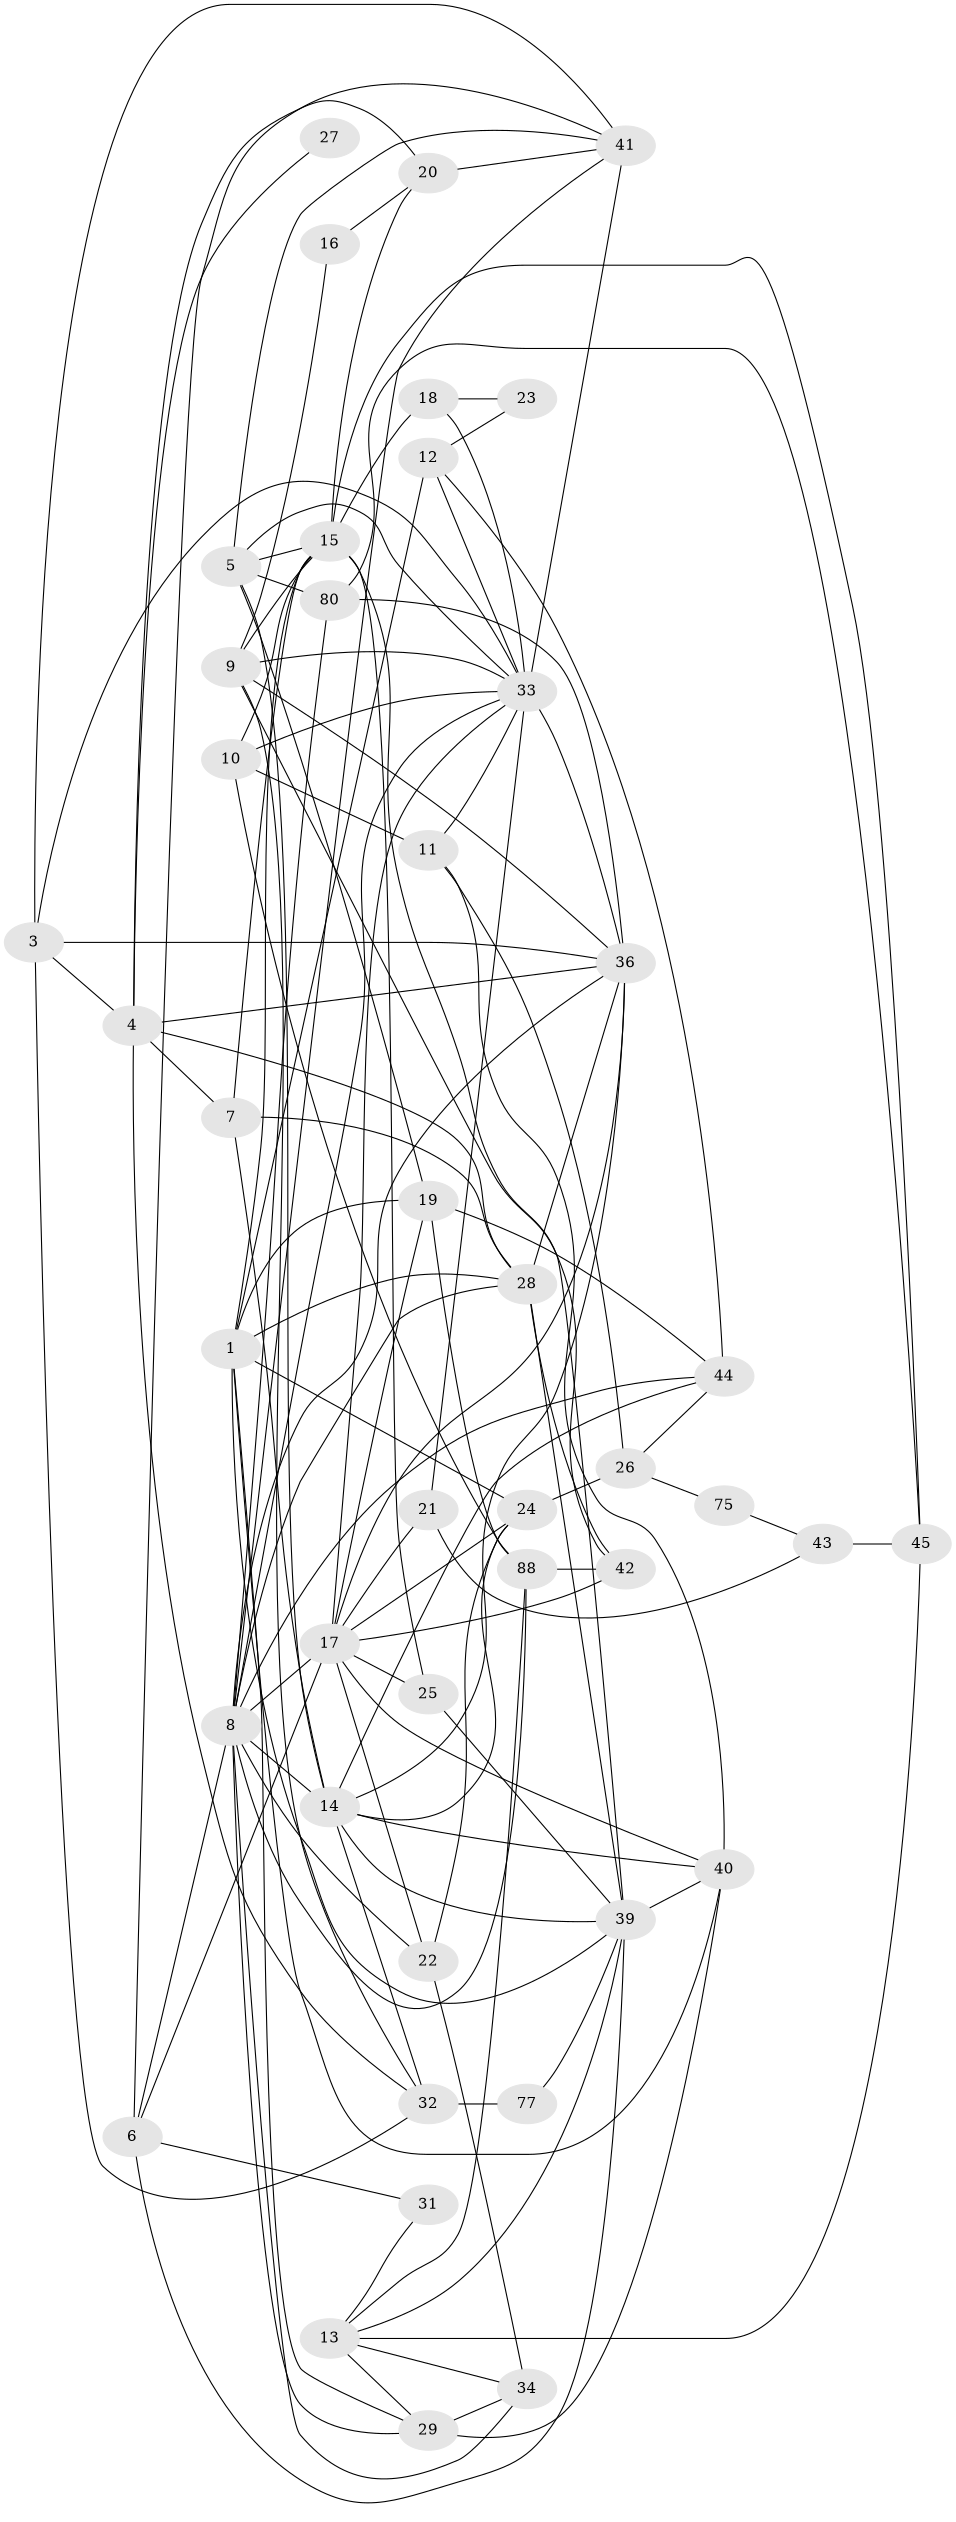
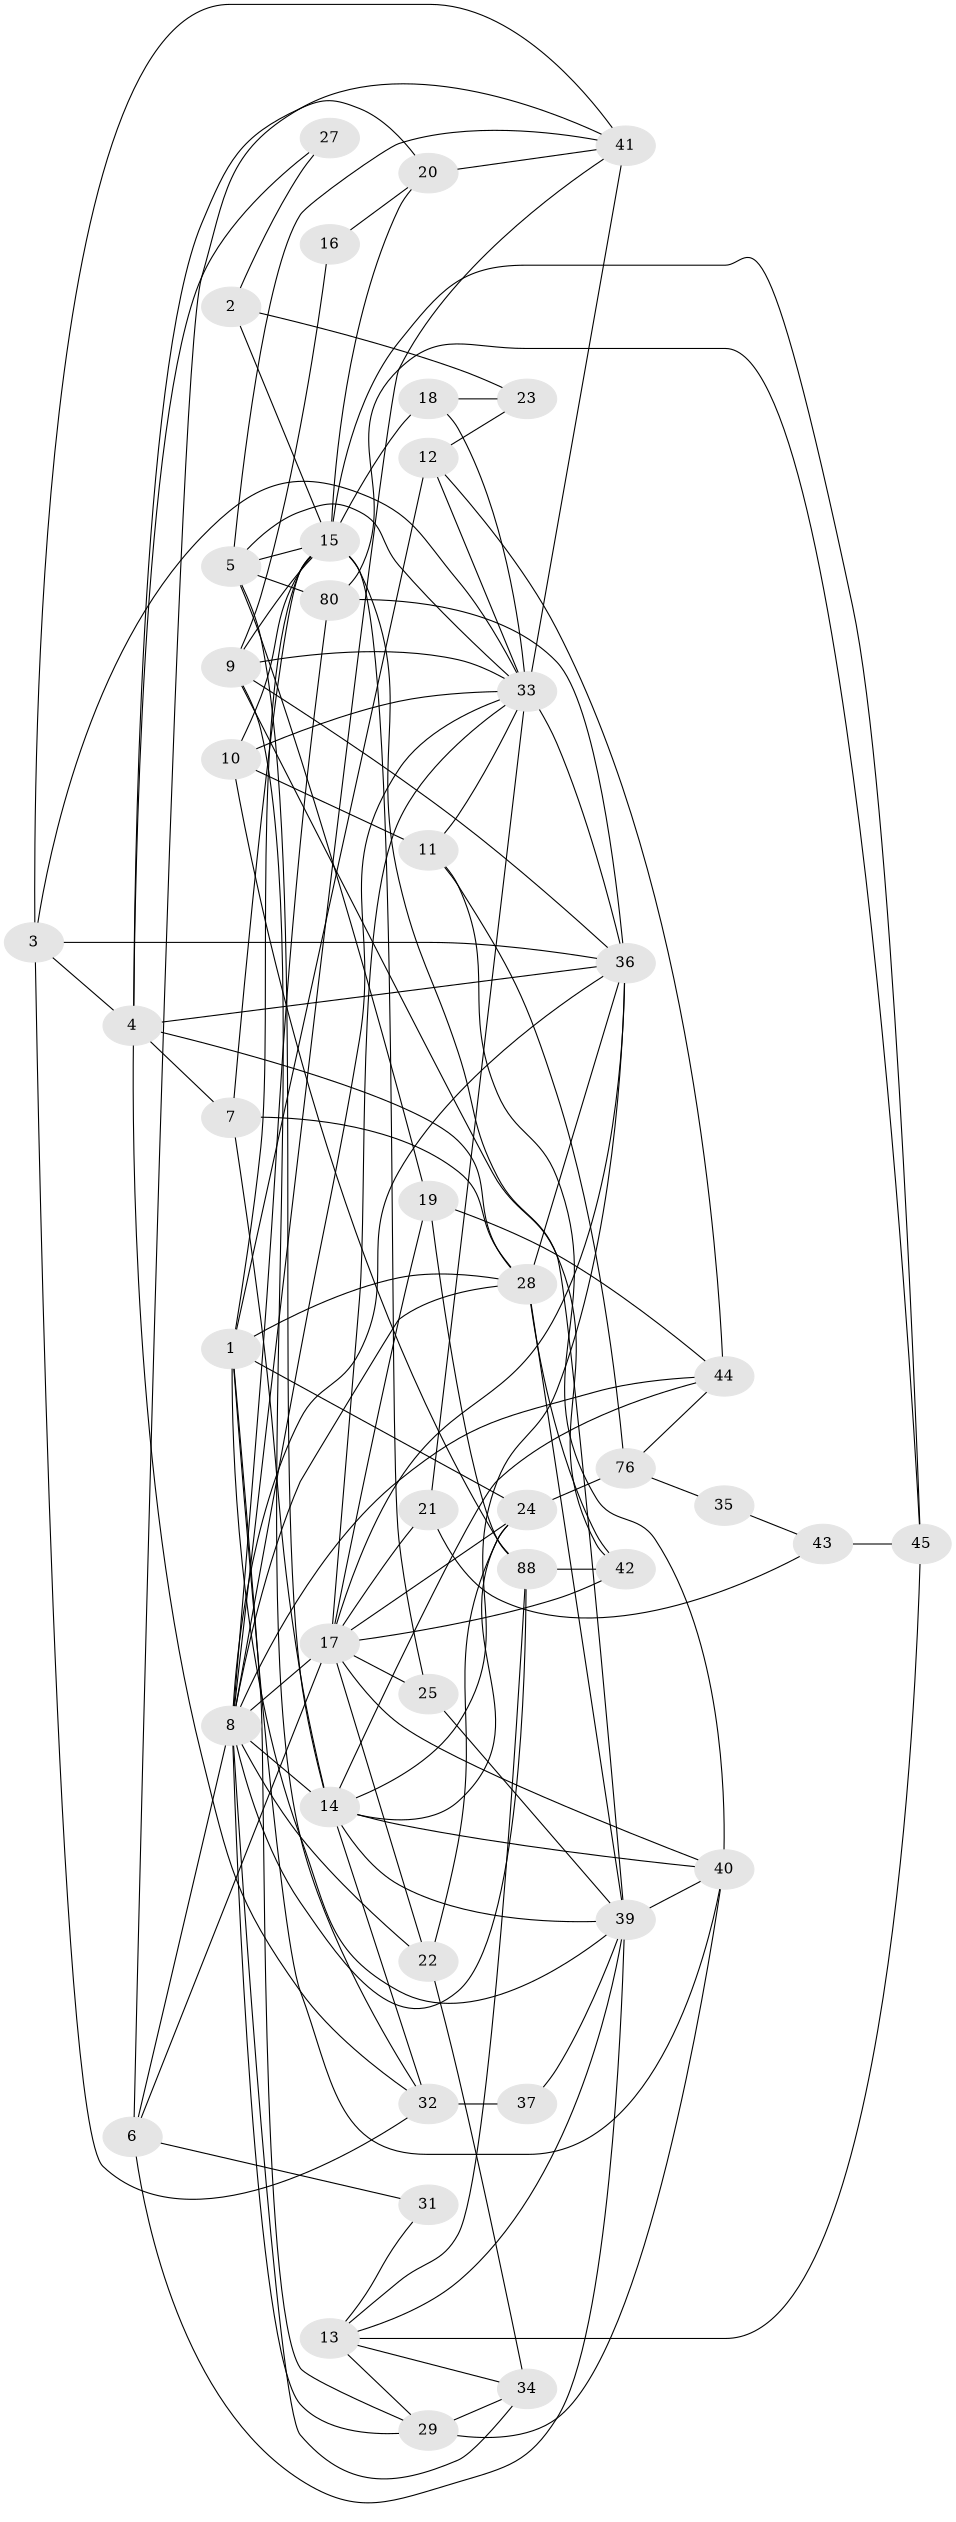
none -> (231, 307)
(298, 1230) -> none
(626, 1468) -> (626, 1468)
(724, 1506) -> (724, 1506)
(527, 2104) -> (527, 2104)
